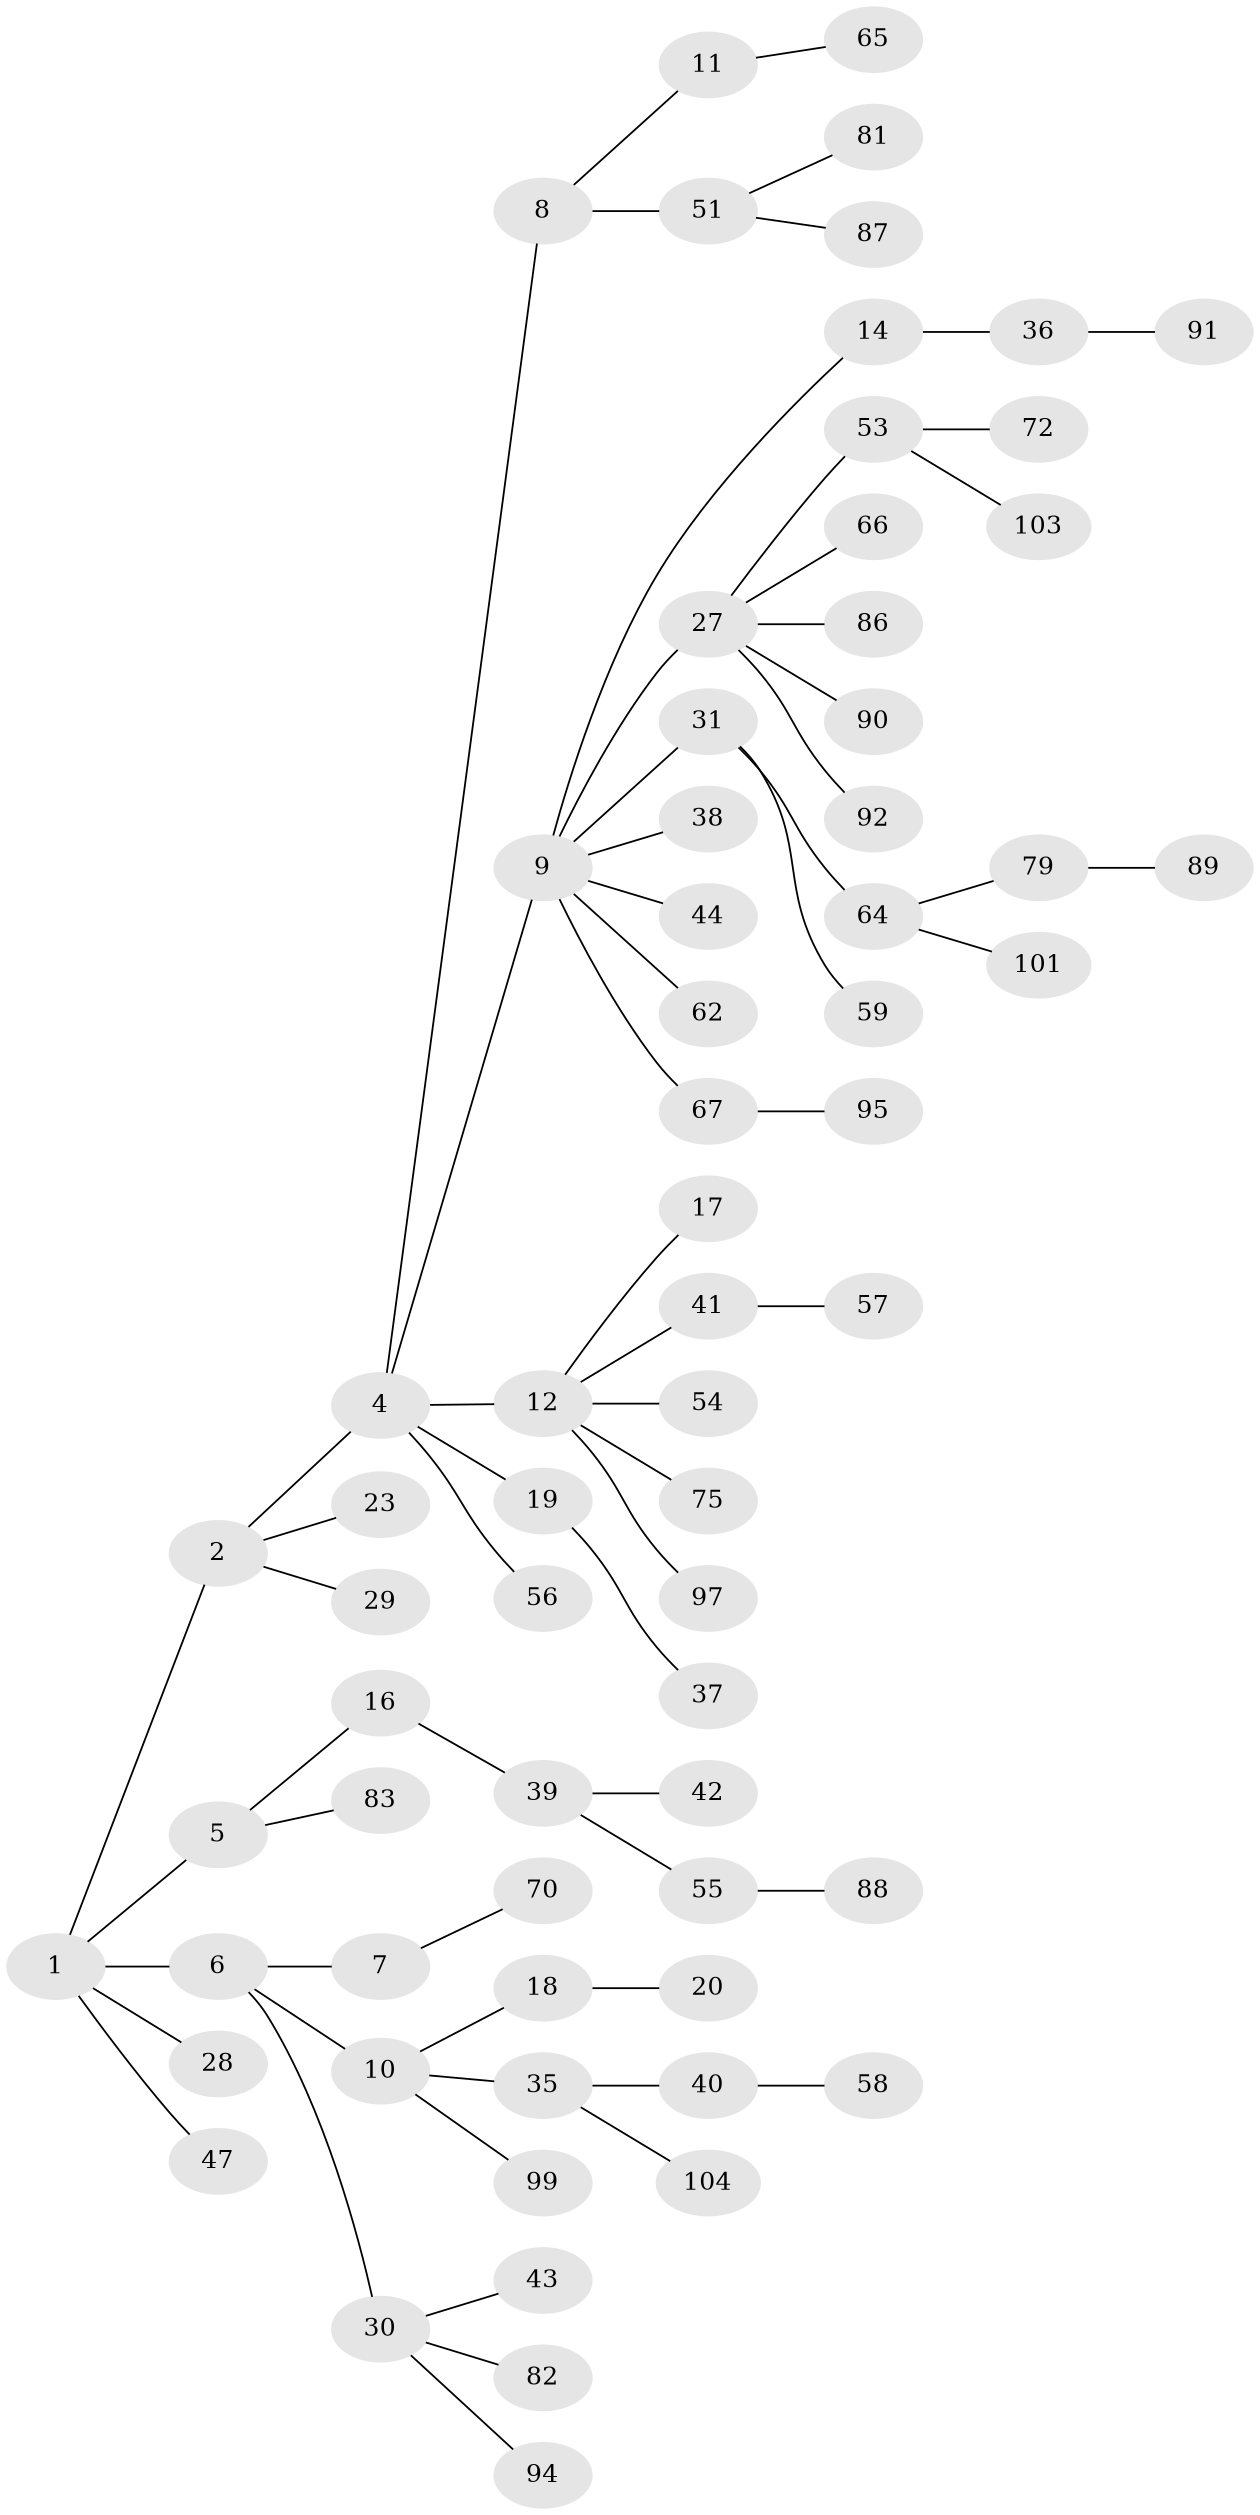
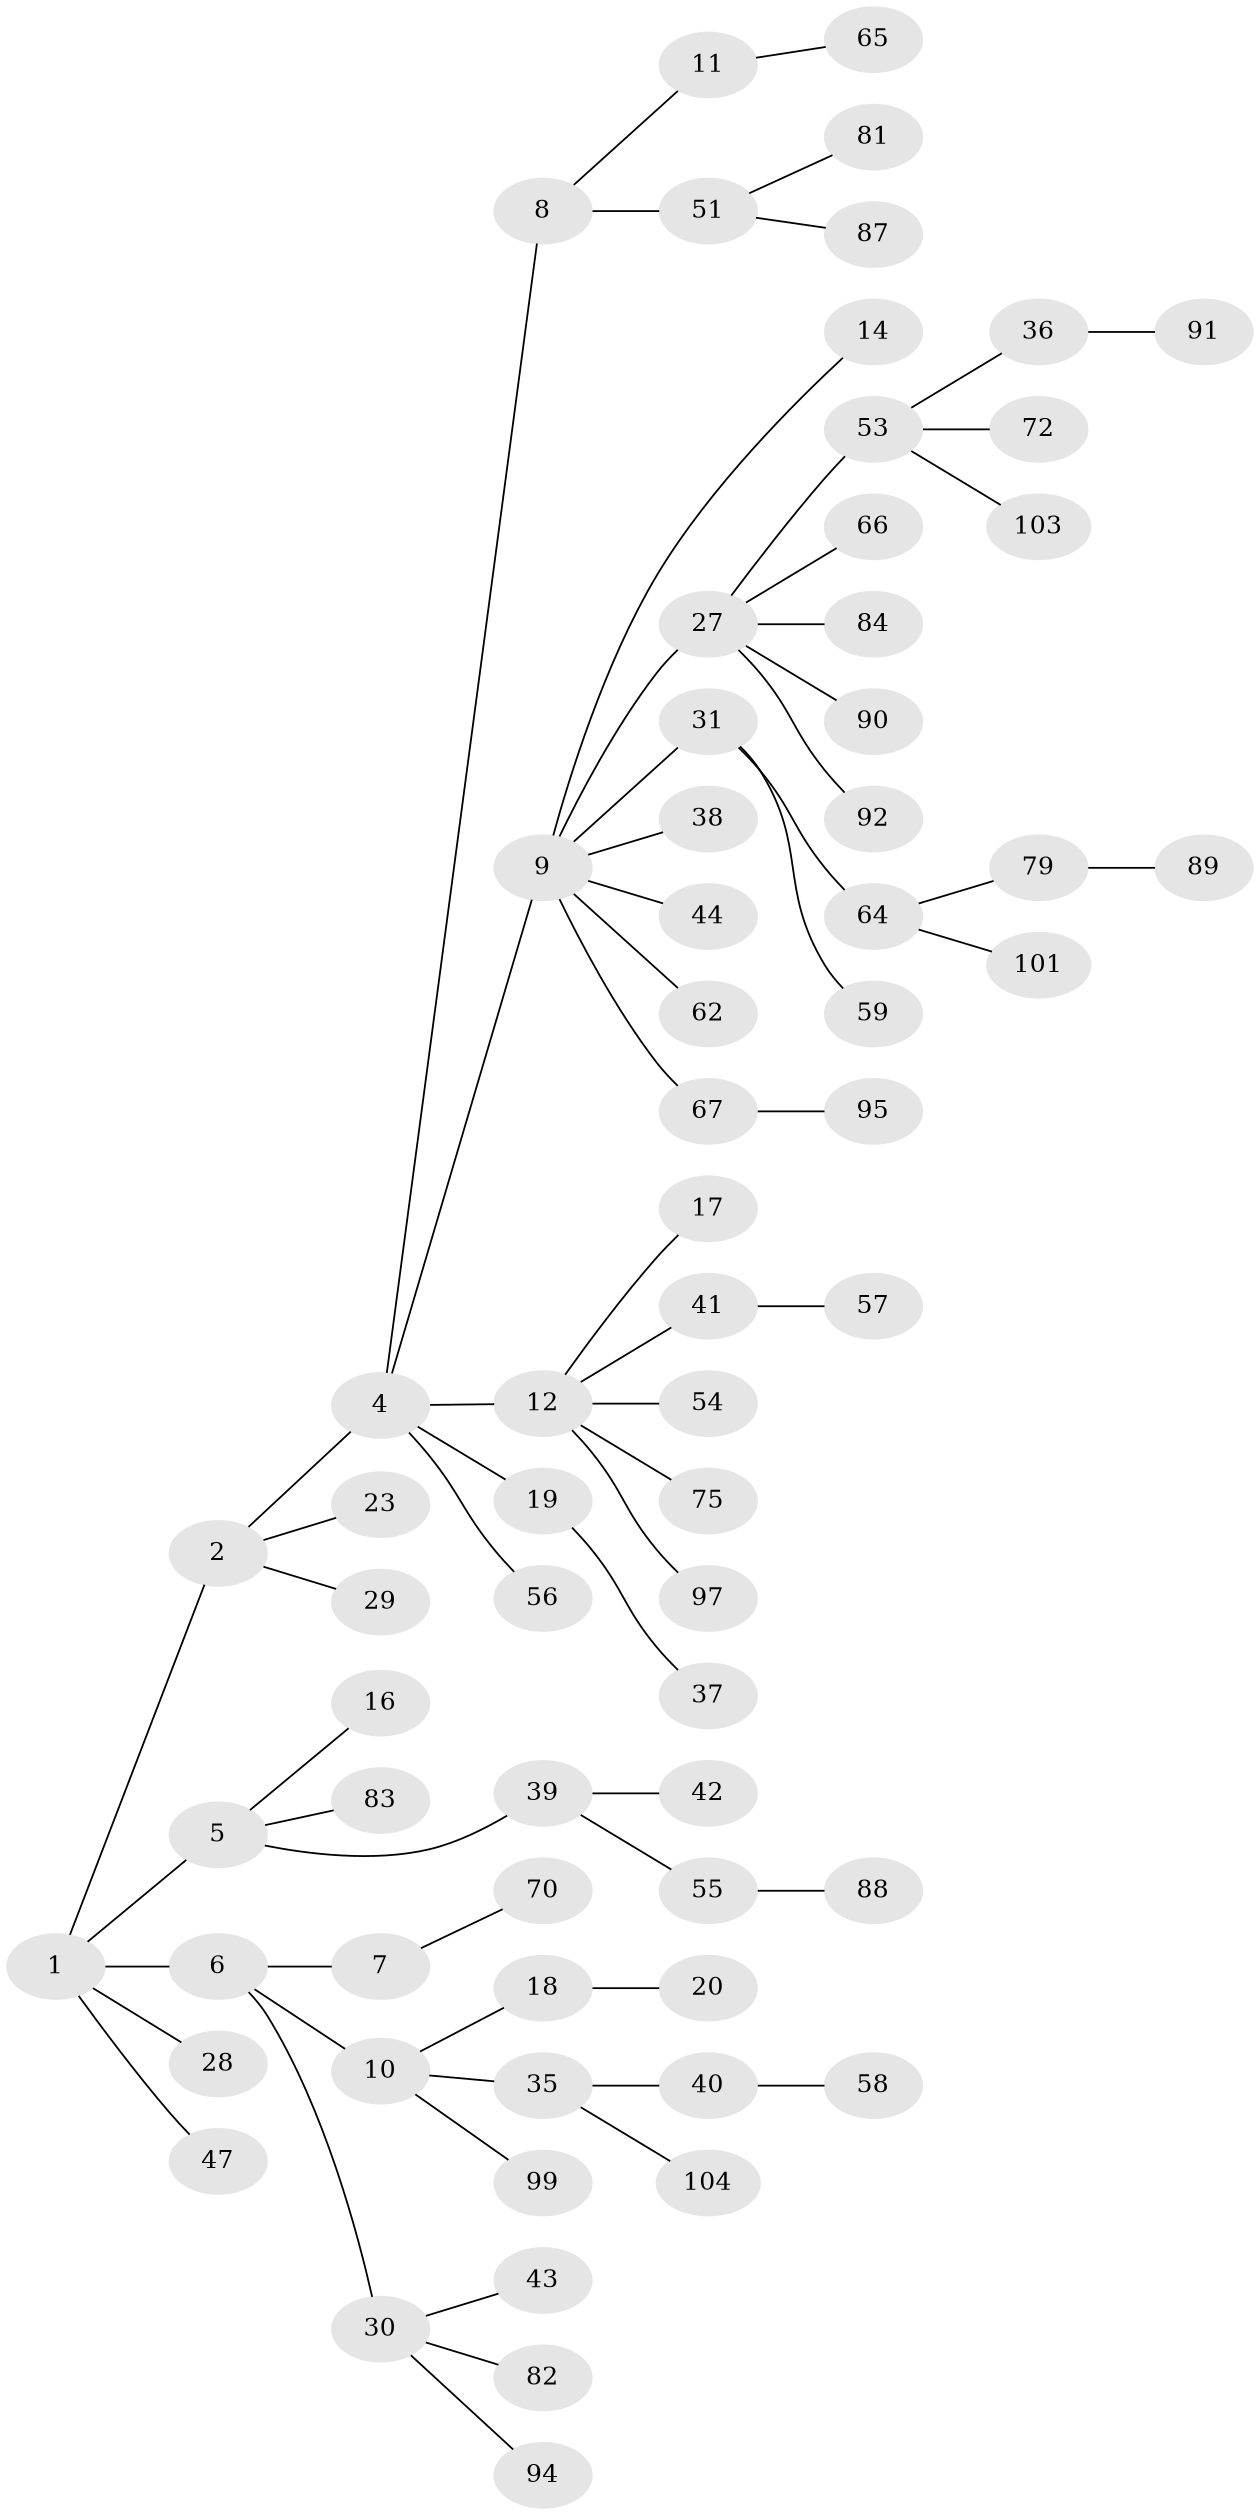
(956, 332) -> (957, 380)
(874, 624) -> (874, 624)
(462, 1748) -> (389, 1855)
